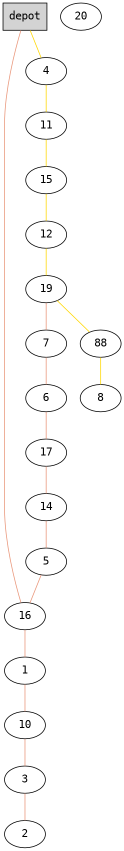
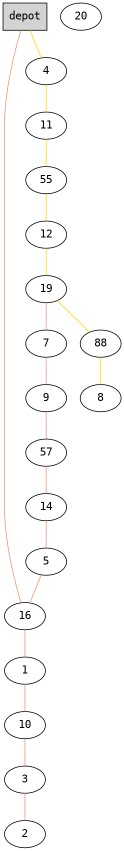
(46, 180) -> (46, 180)
(46, 398) -> (46, 398)
(46, 453) -> (46, 453)
